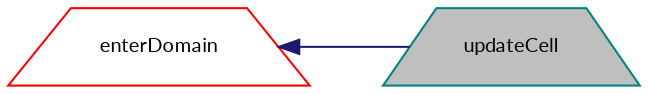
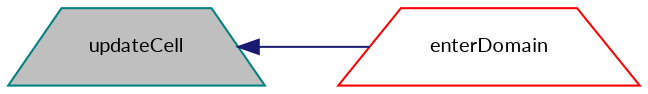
(355, 47) -> (314, 47)
